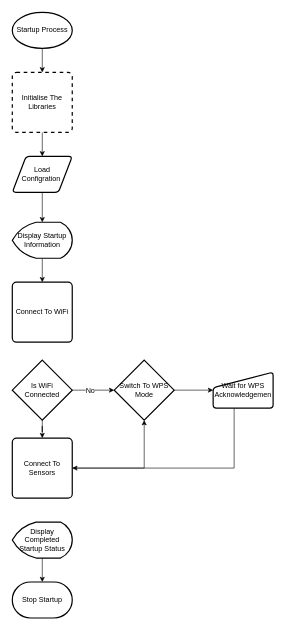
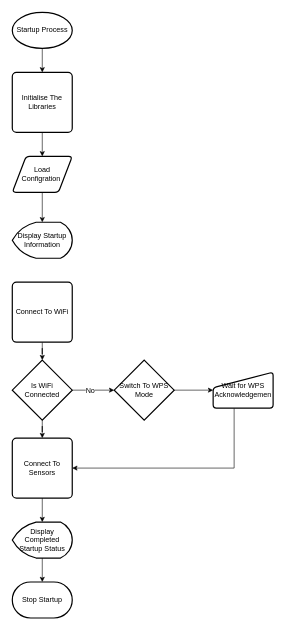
(42, 102) -> (42, 102)
(42, 276) -> none
none -> (42, 351)
(144, 425) -> (42, 516)
